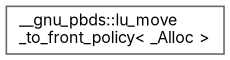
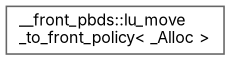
(115, 30) -> (115, 30)
